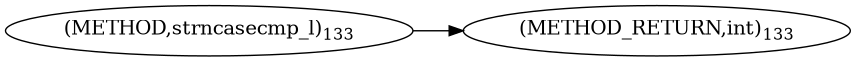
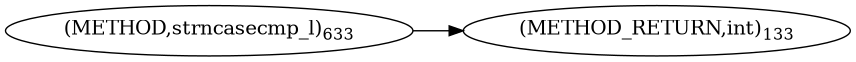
(339, 29) -> (339, 29)
